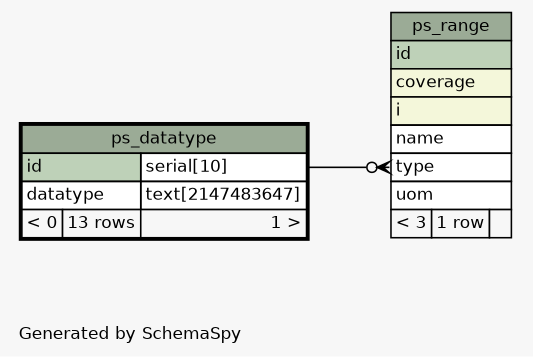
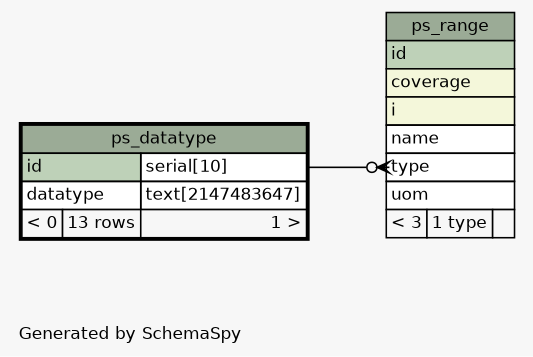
(461, 223) -> (460, 223)
